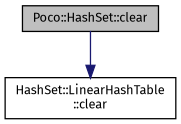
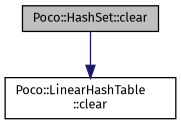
(90, 98) -> (90, 98)
